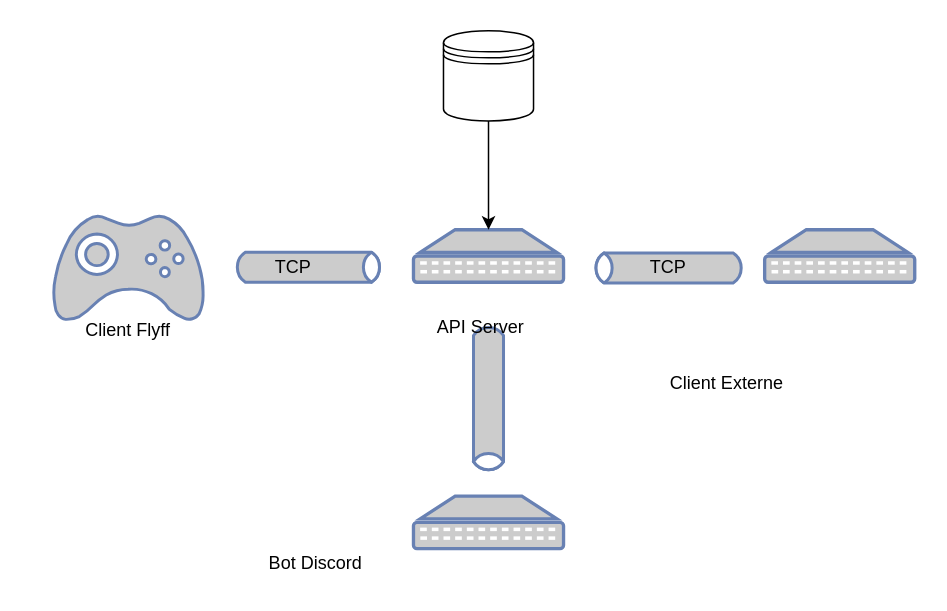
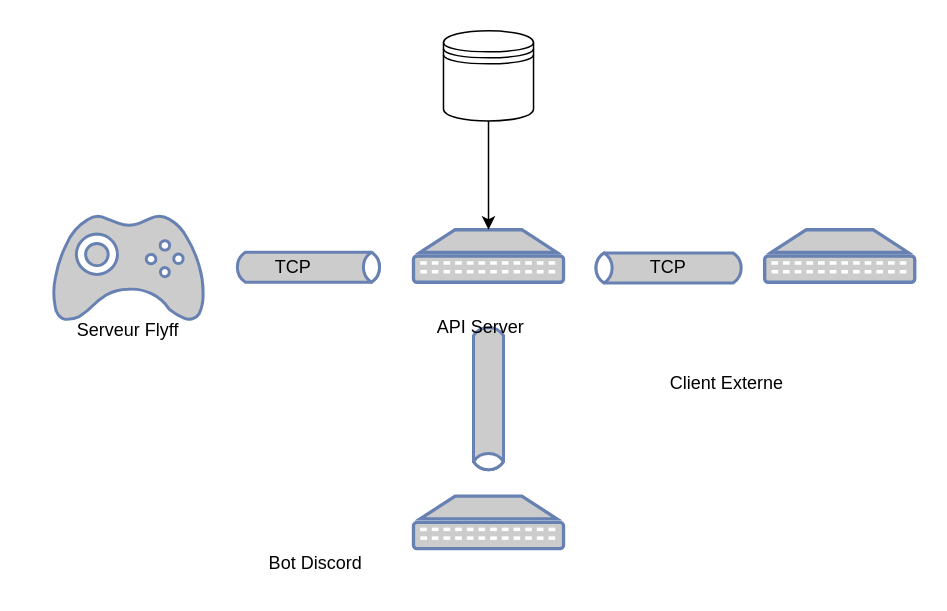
(128, 331) -> (128, 331)
